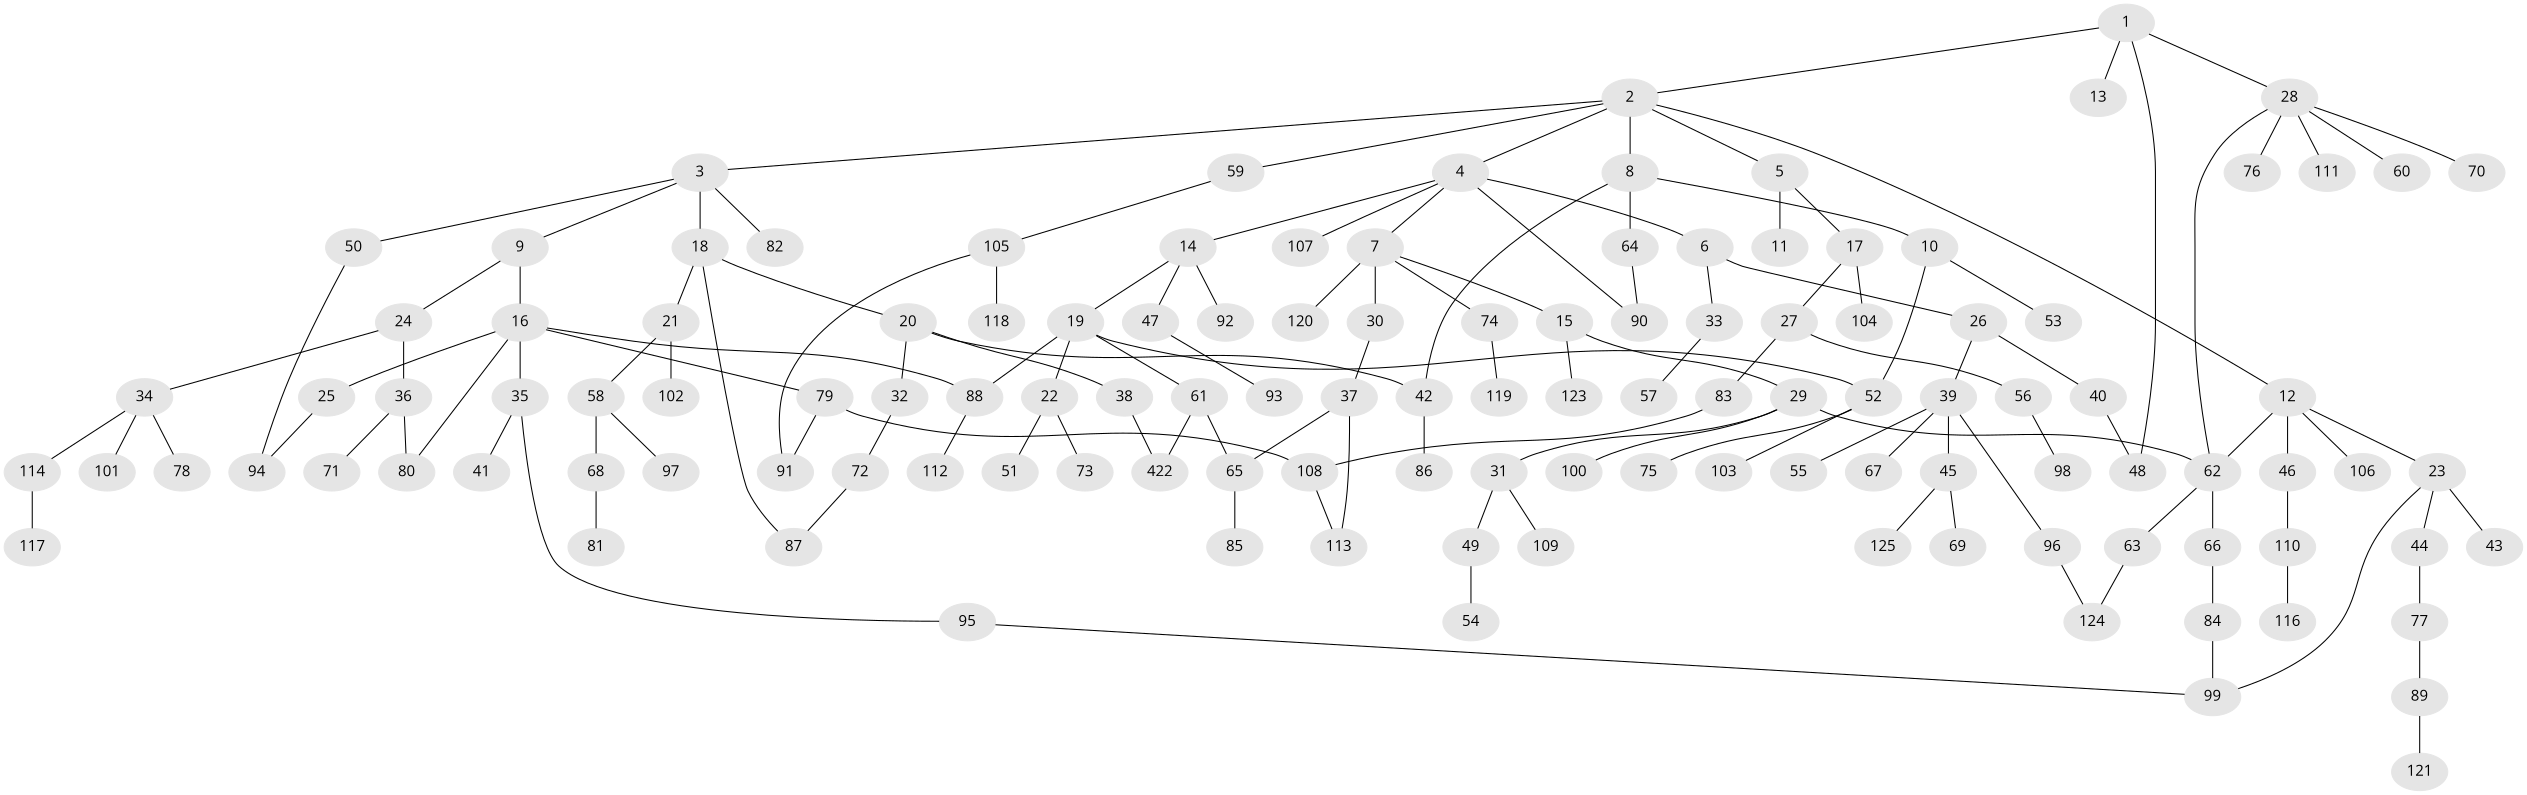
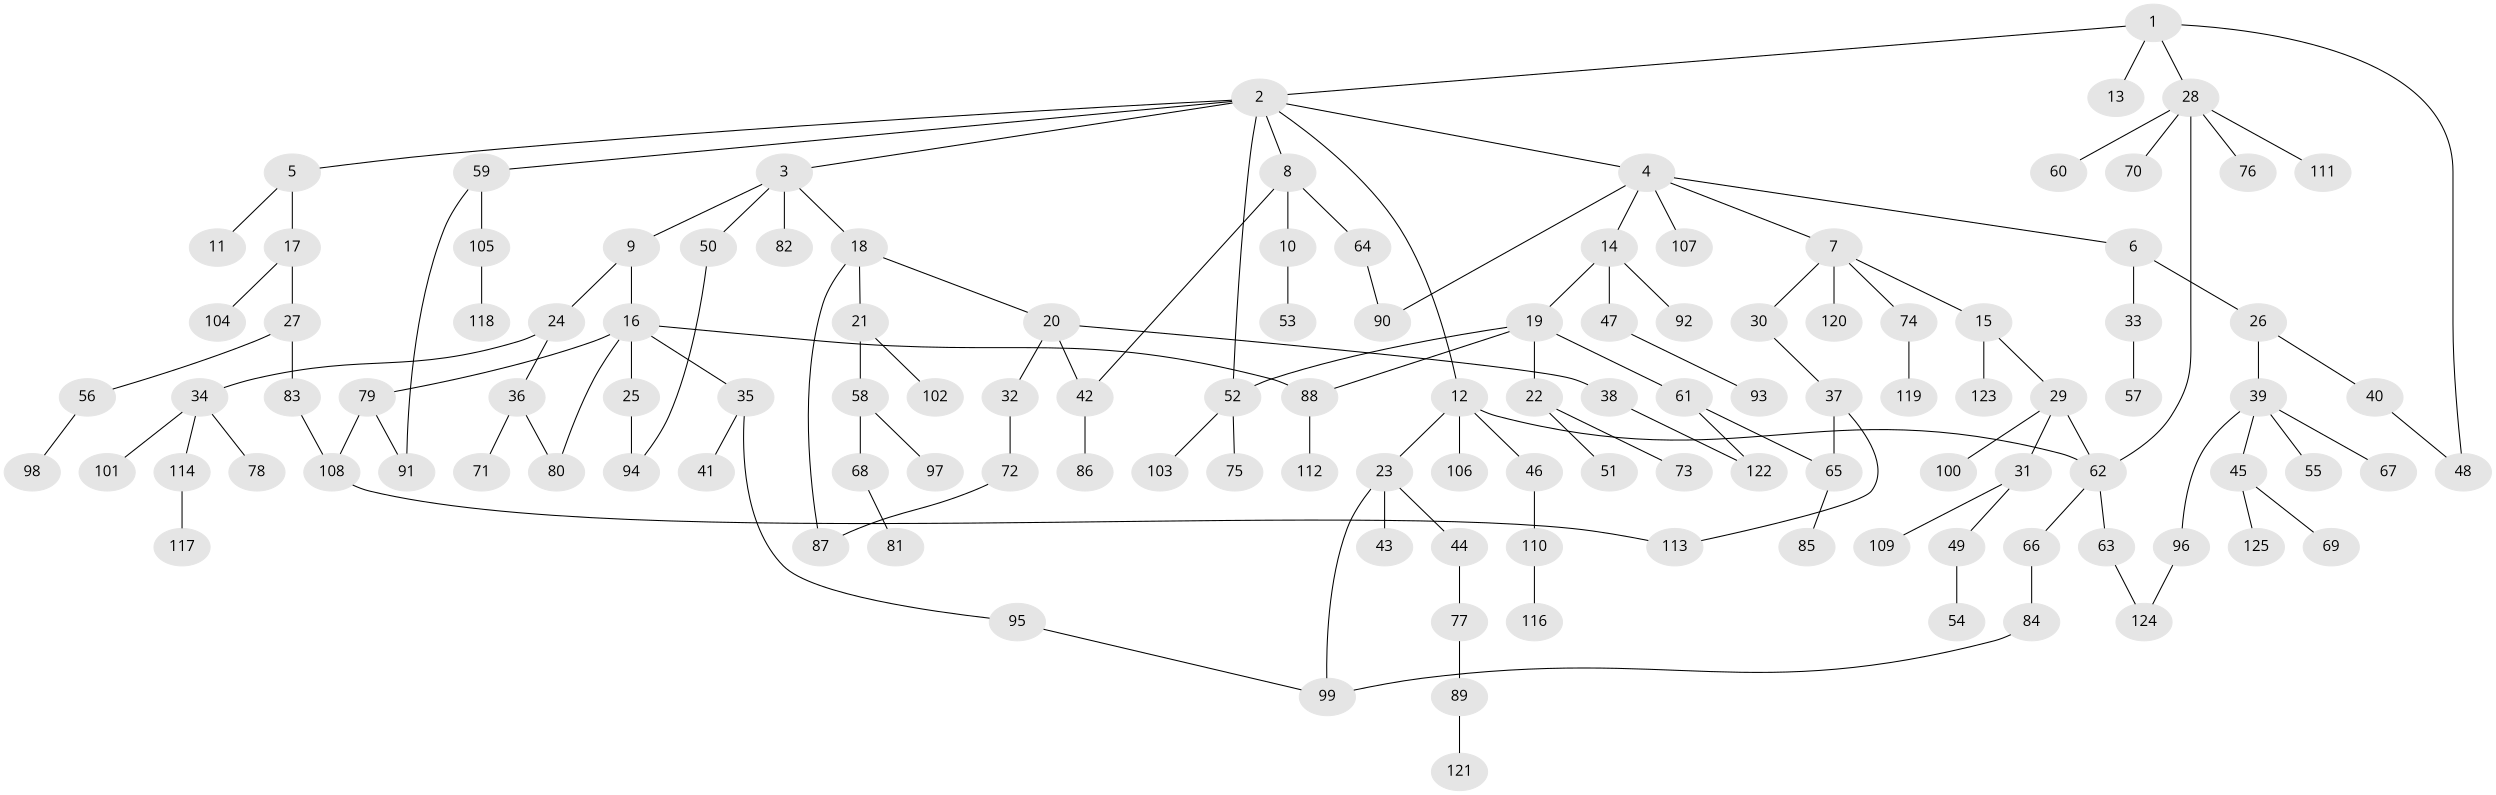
(835, 321) -> (420, 317)
(1908, 324) -> (1241, 247)
(1160, 472) -> (1759, 472)
